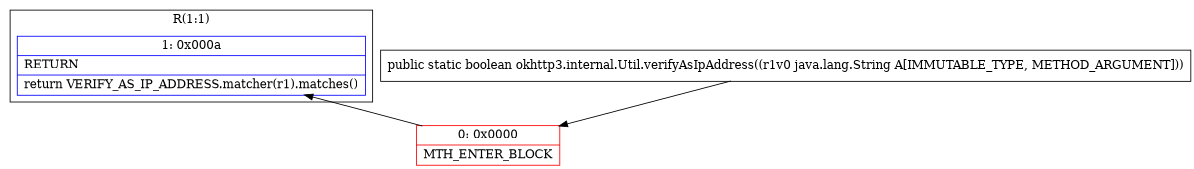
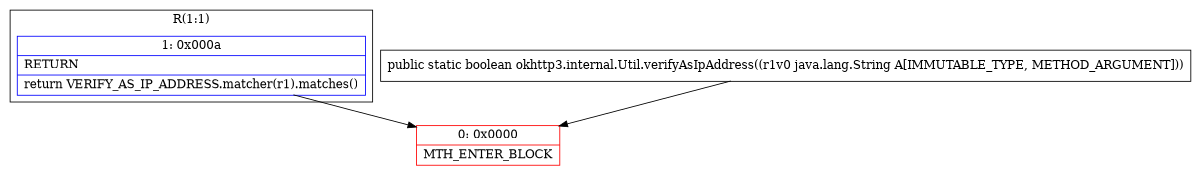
(368, 111) -> (351, 110)
